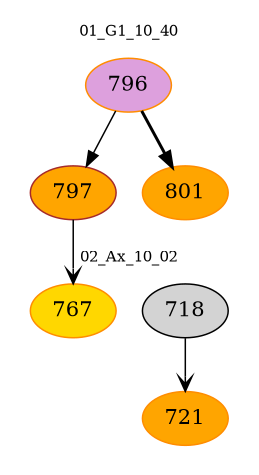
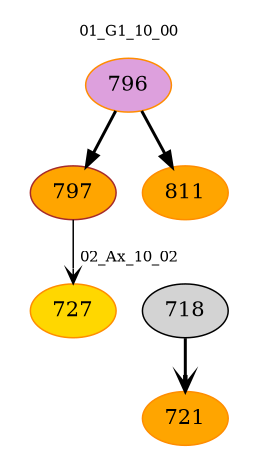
(129, 32) -> (129, 32)
(105, 132) -> (105, 132)
(185, 193) -> (185, 193)
(73, 311) -> (73, 311)
(185, 357) -> (185, 357)
